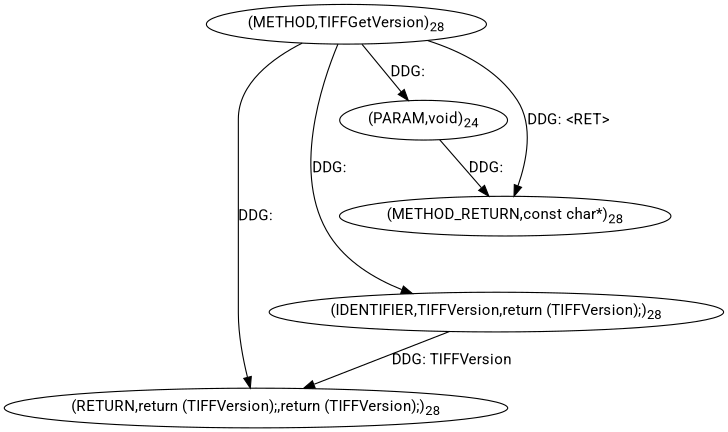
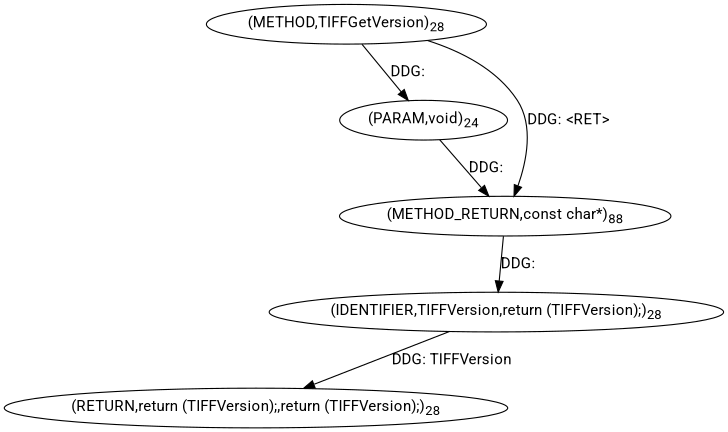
(312, 185) -> (501, 259)
(238, 196) -> none
(616, 214) -> (616, 214)
